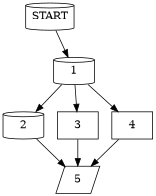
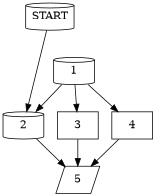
(60, 40) -> (38, 67)
